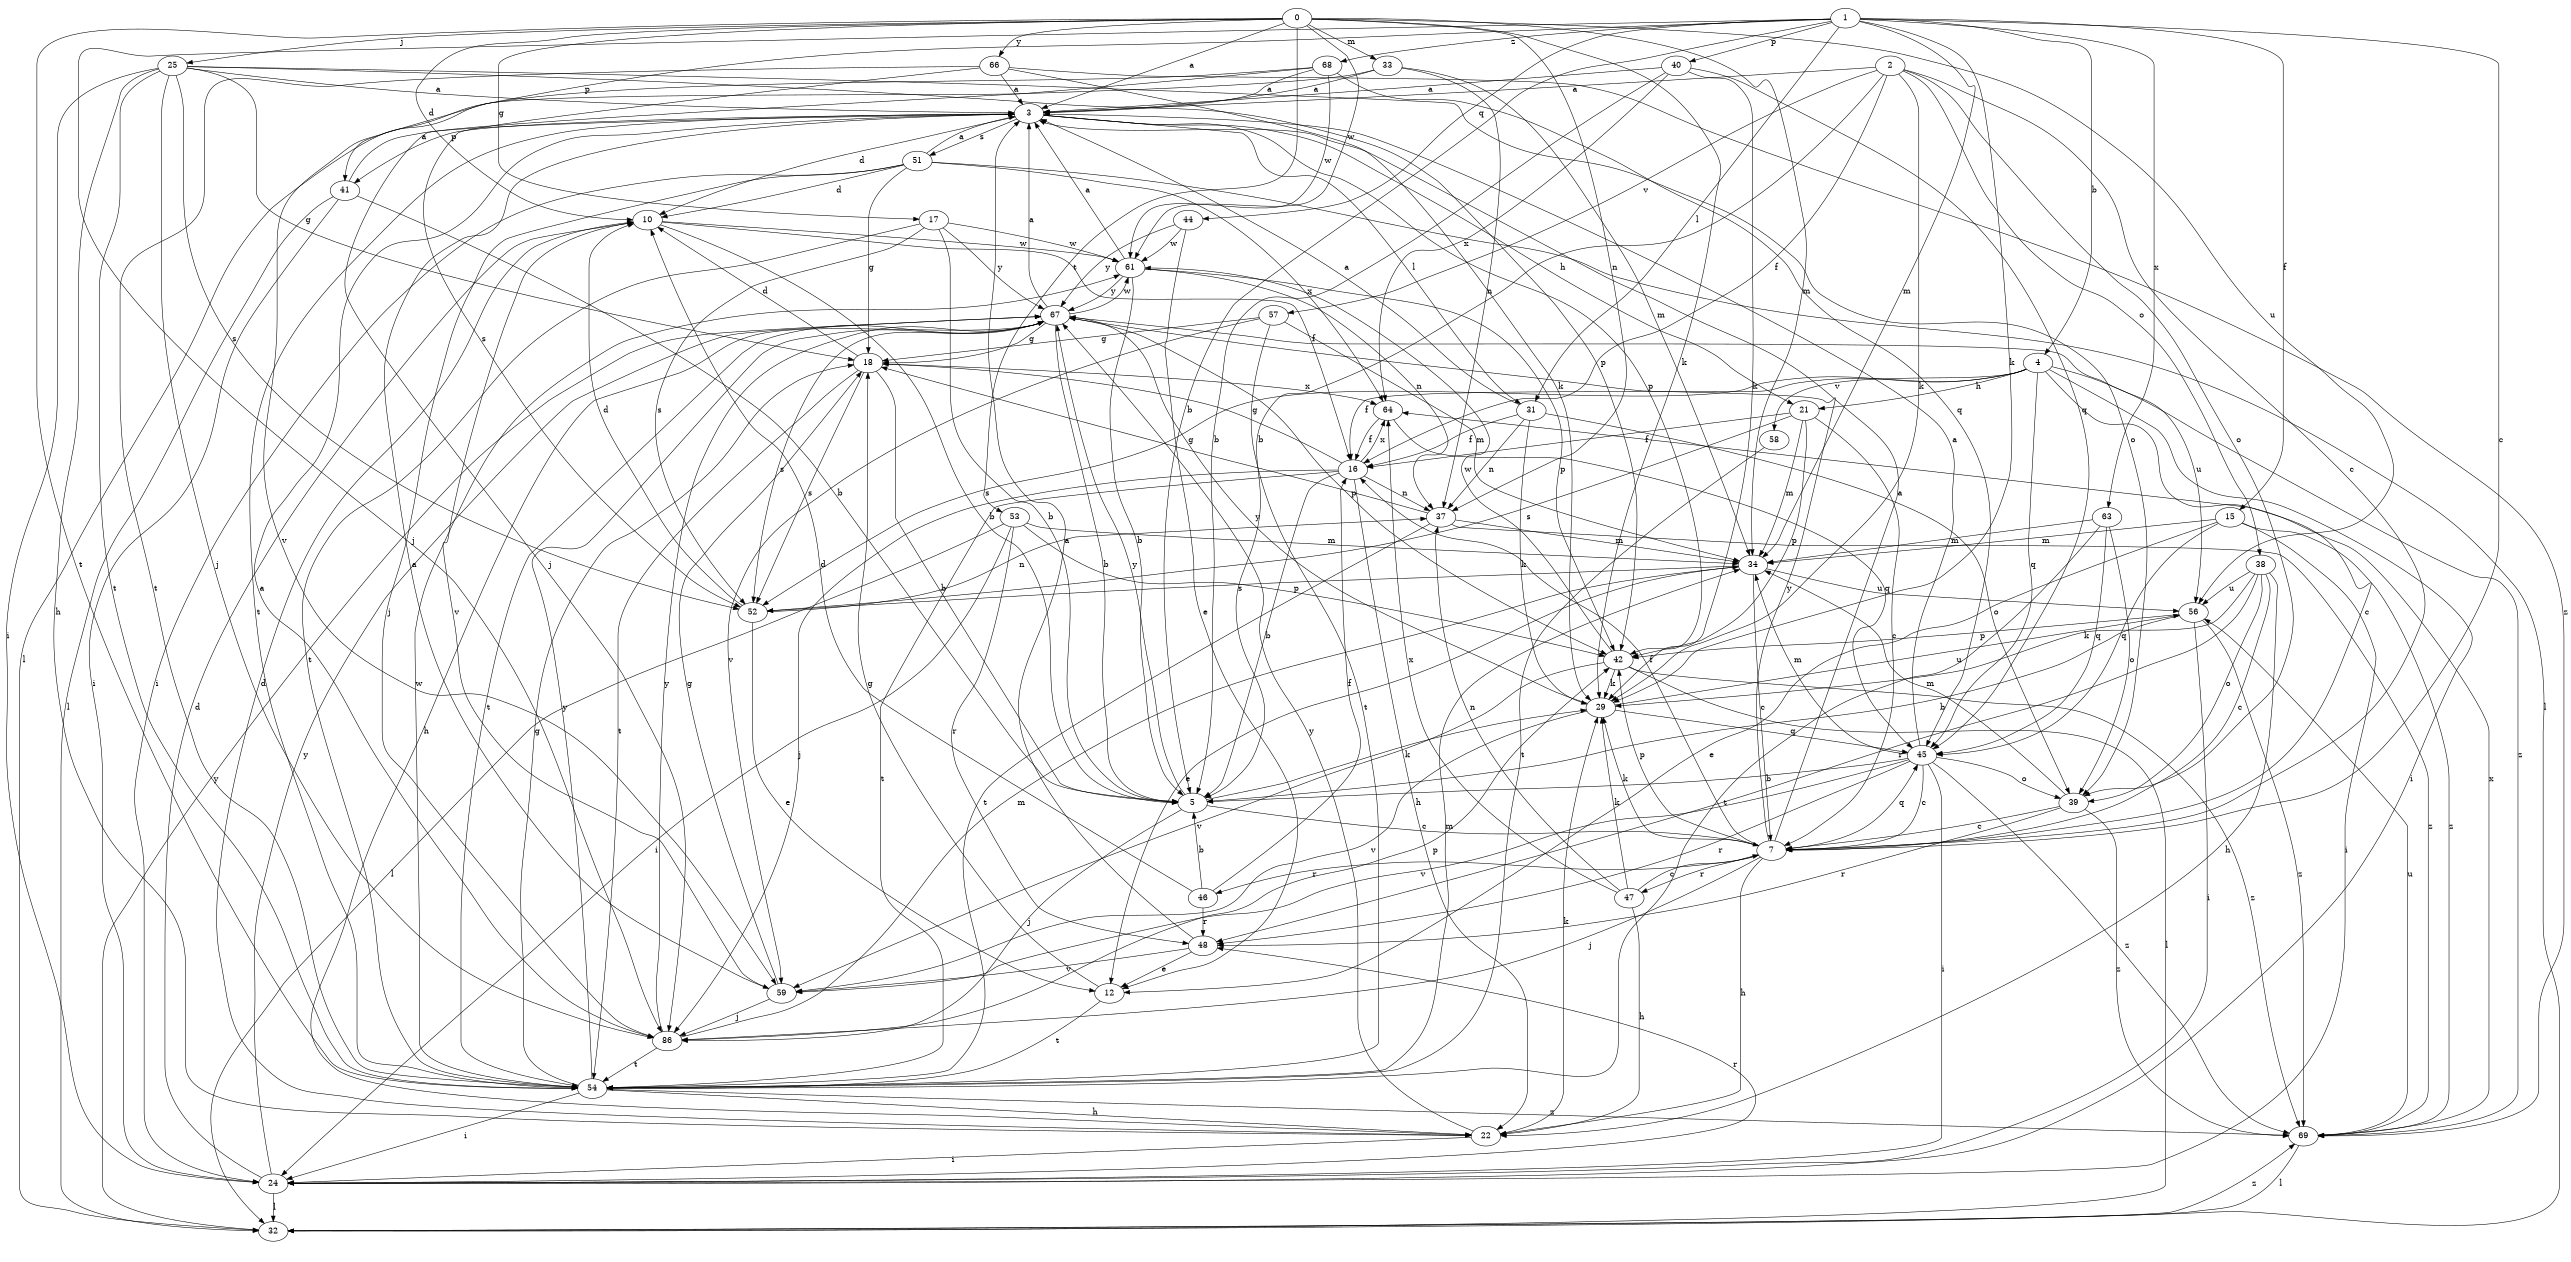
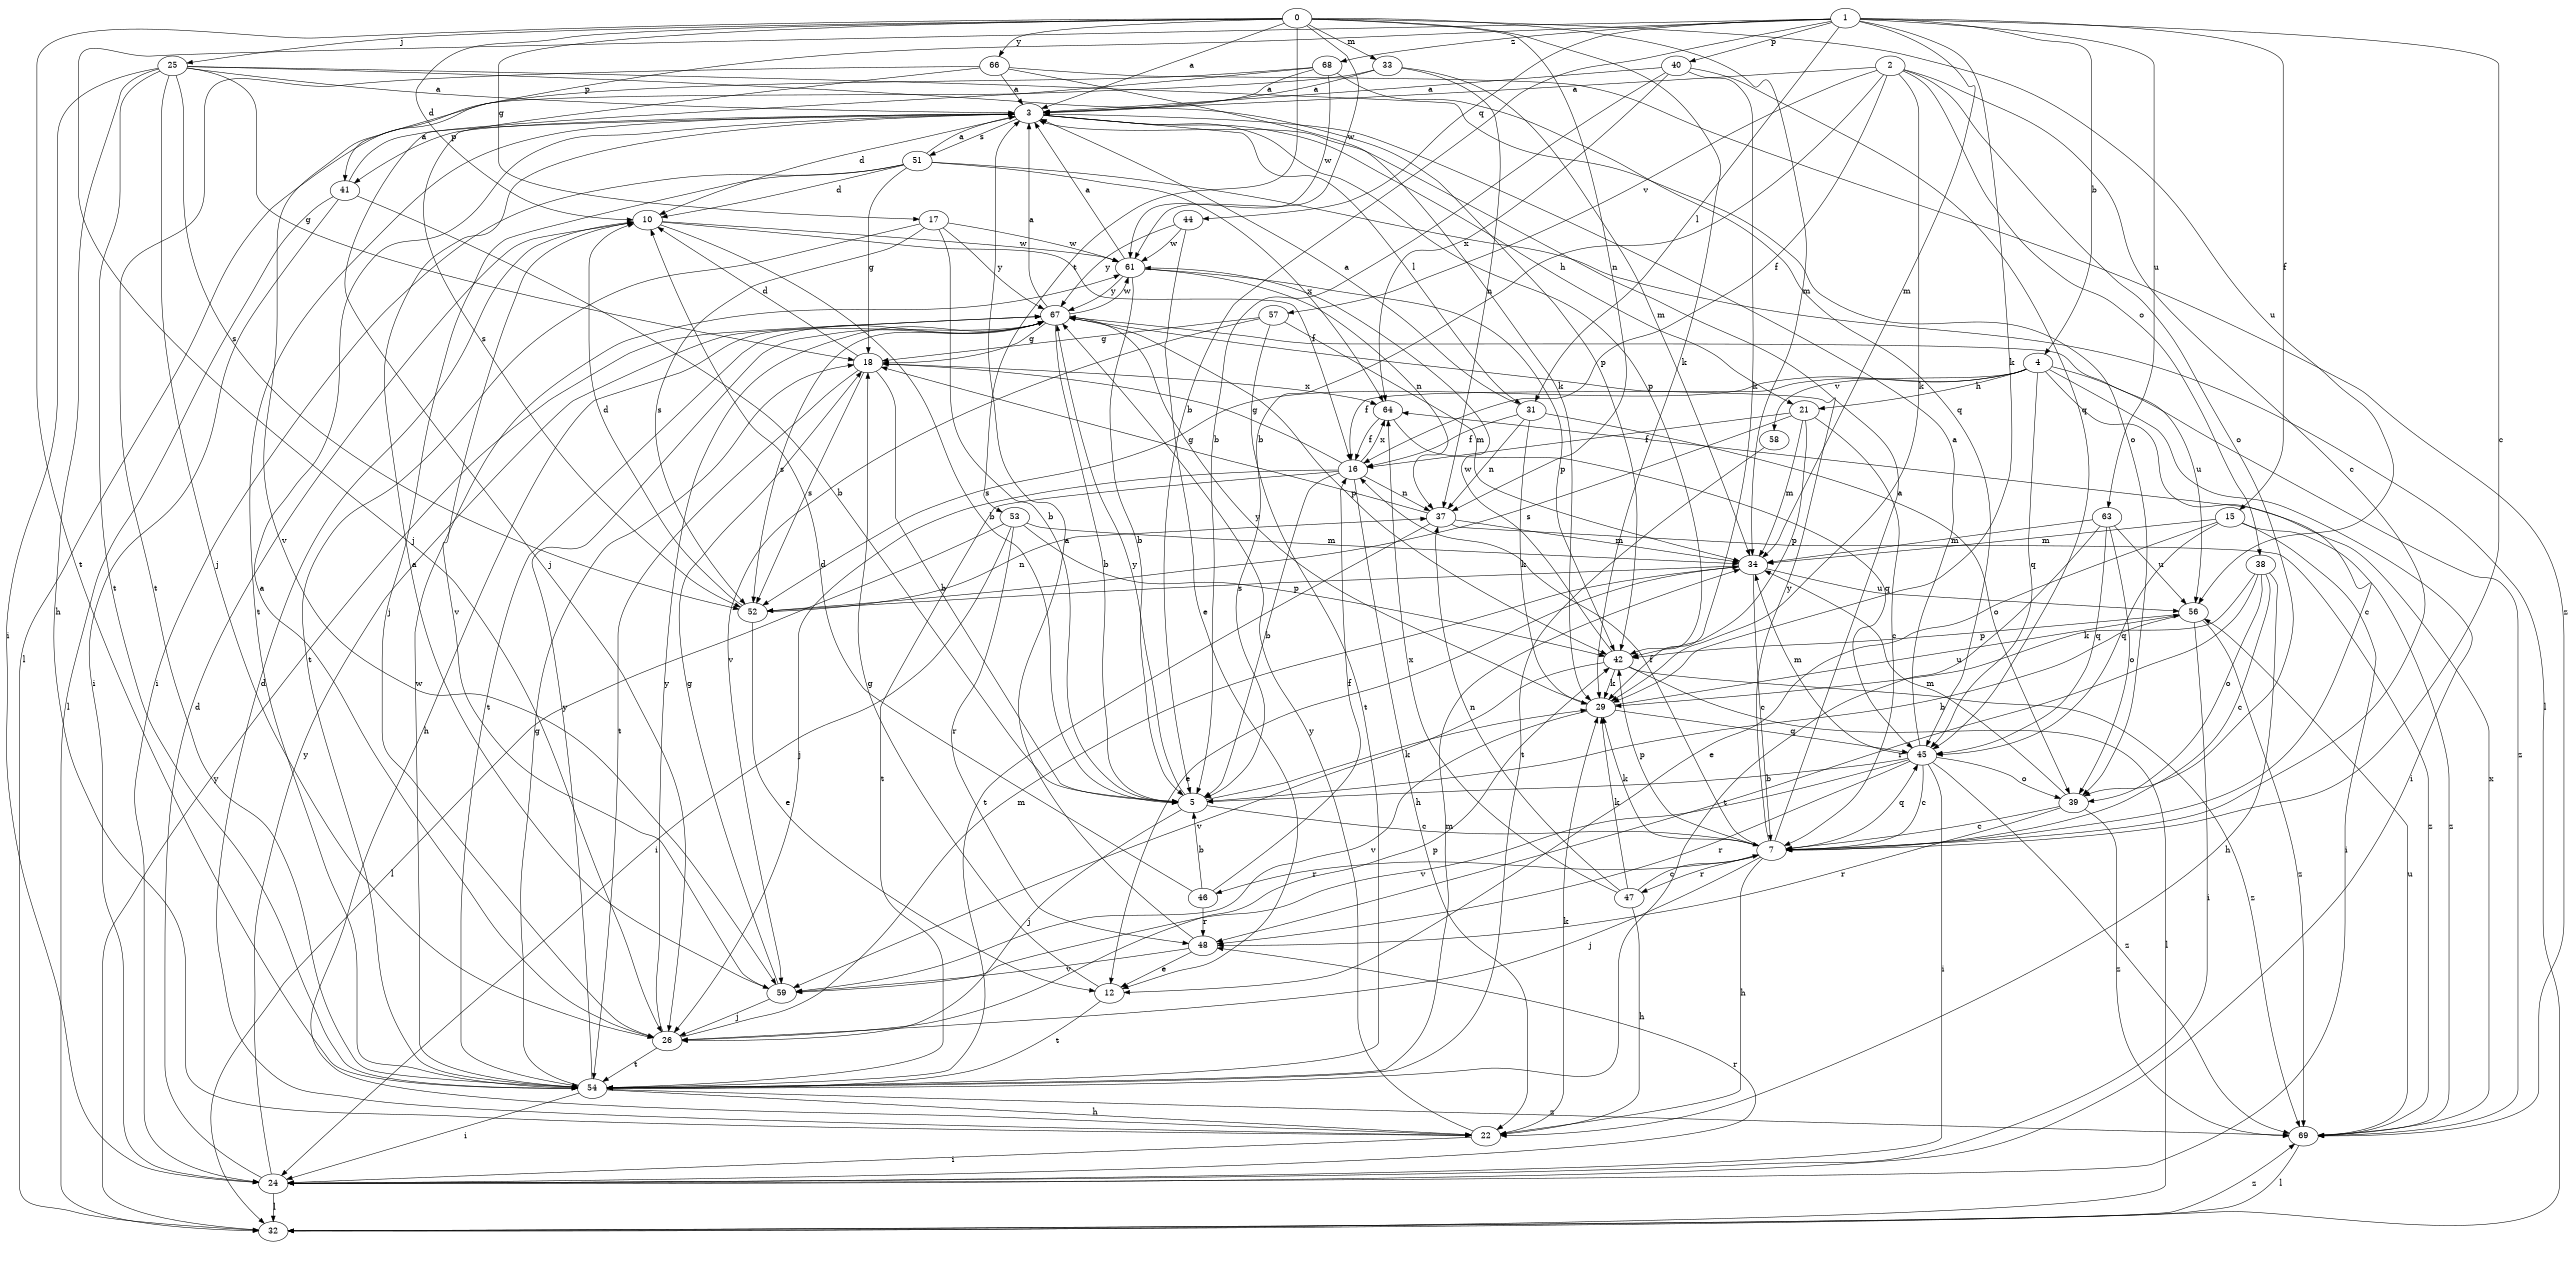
(2157, 268) -> (2157, 268)
(2228, 585) -> (2150, 565)
(667, 1041) -> (667, 1041)
